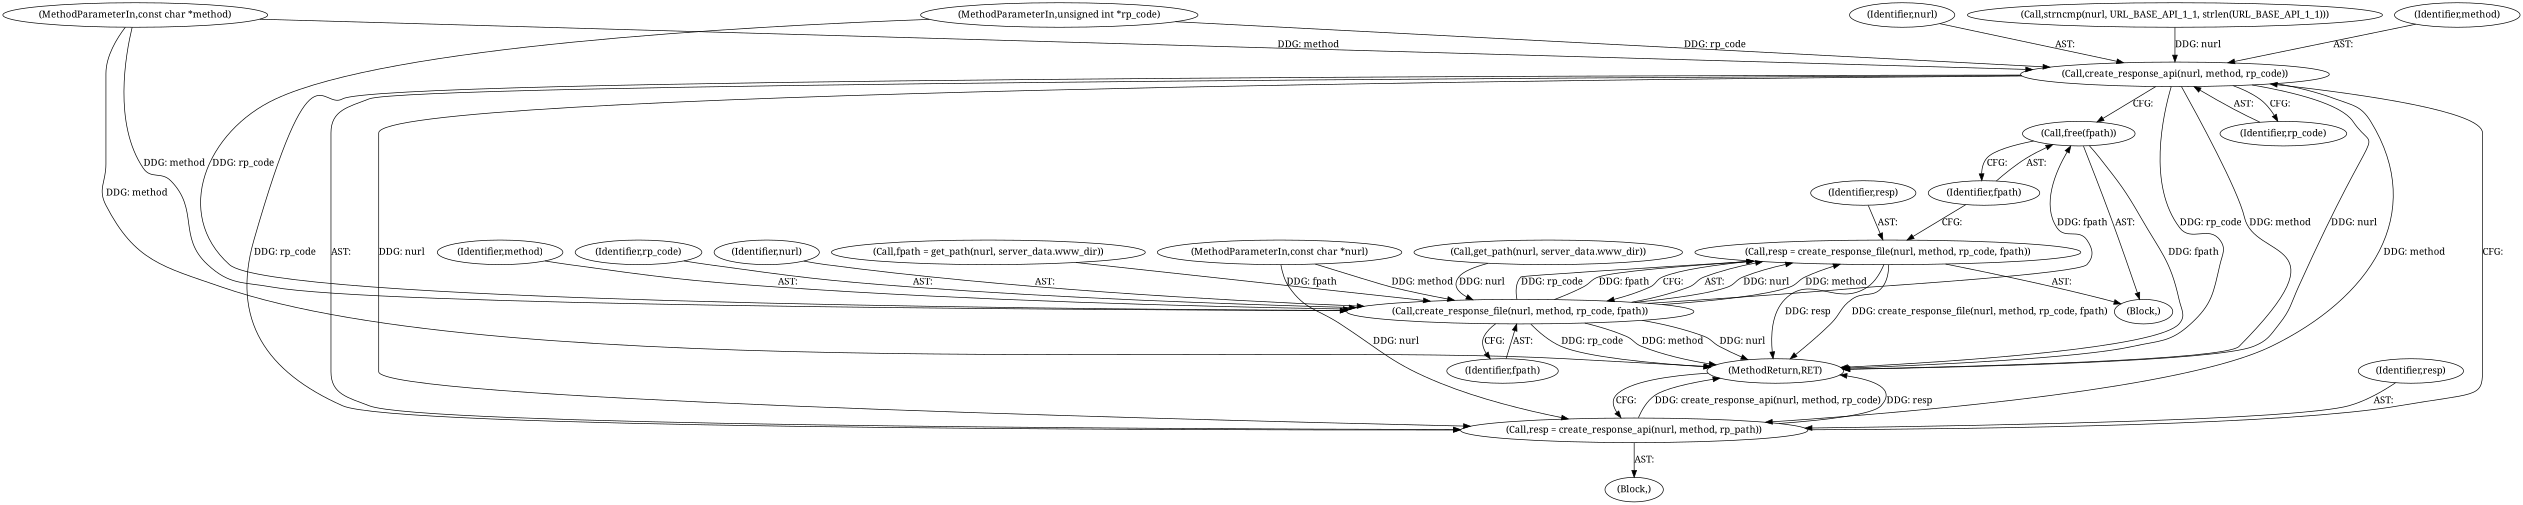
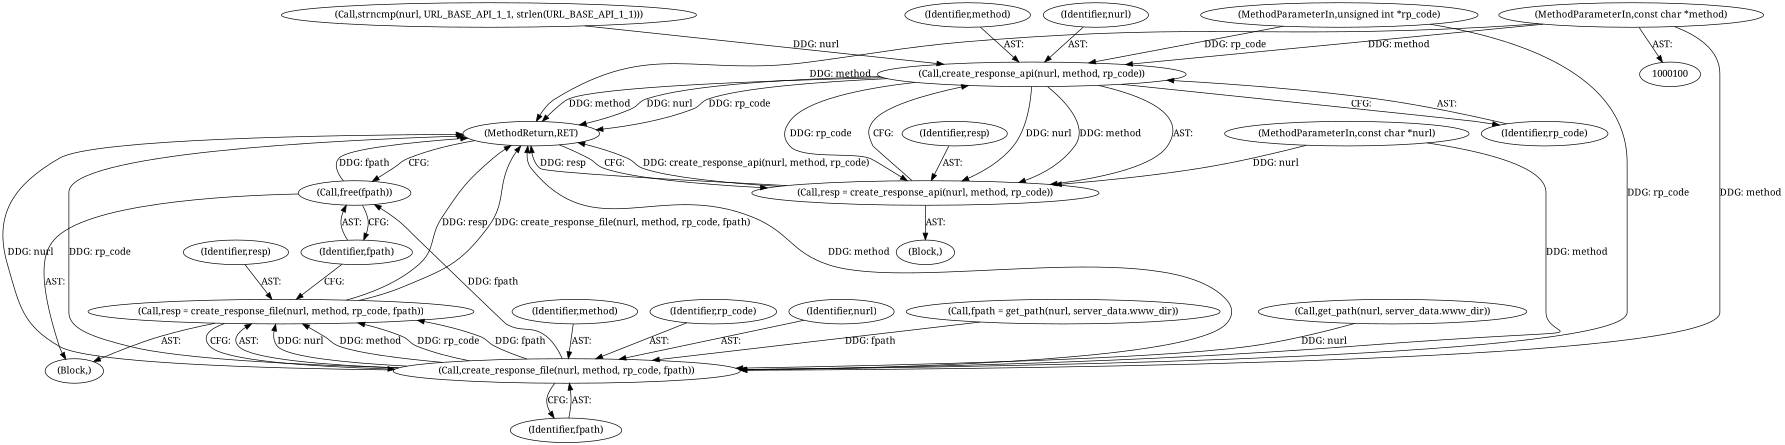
none -> (1670, 74)
(2129, 103) -> (424, 153)
(1634, 430) -> (925, 193)
